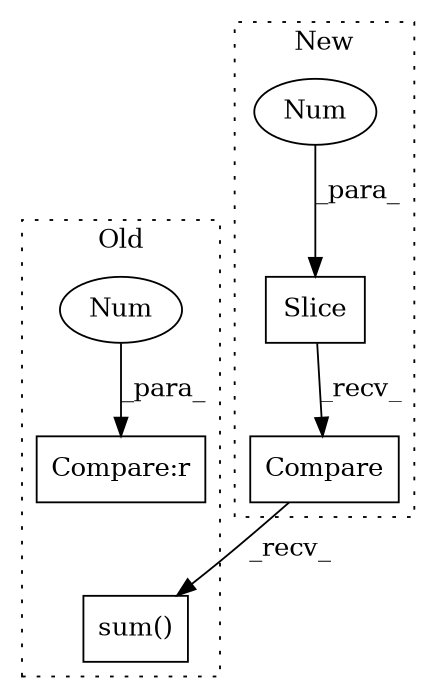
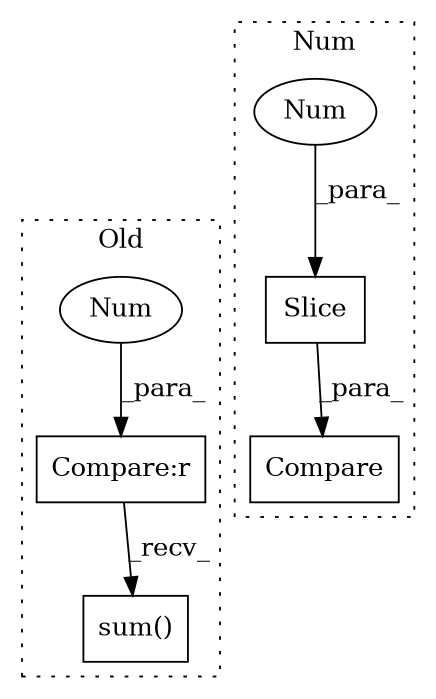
(324, 43) -> (324, 43)
(361, 390) -> (361, 390)
(241, 544) -> (127, 540)
